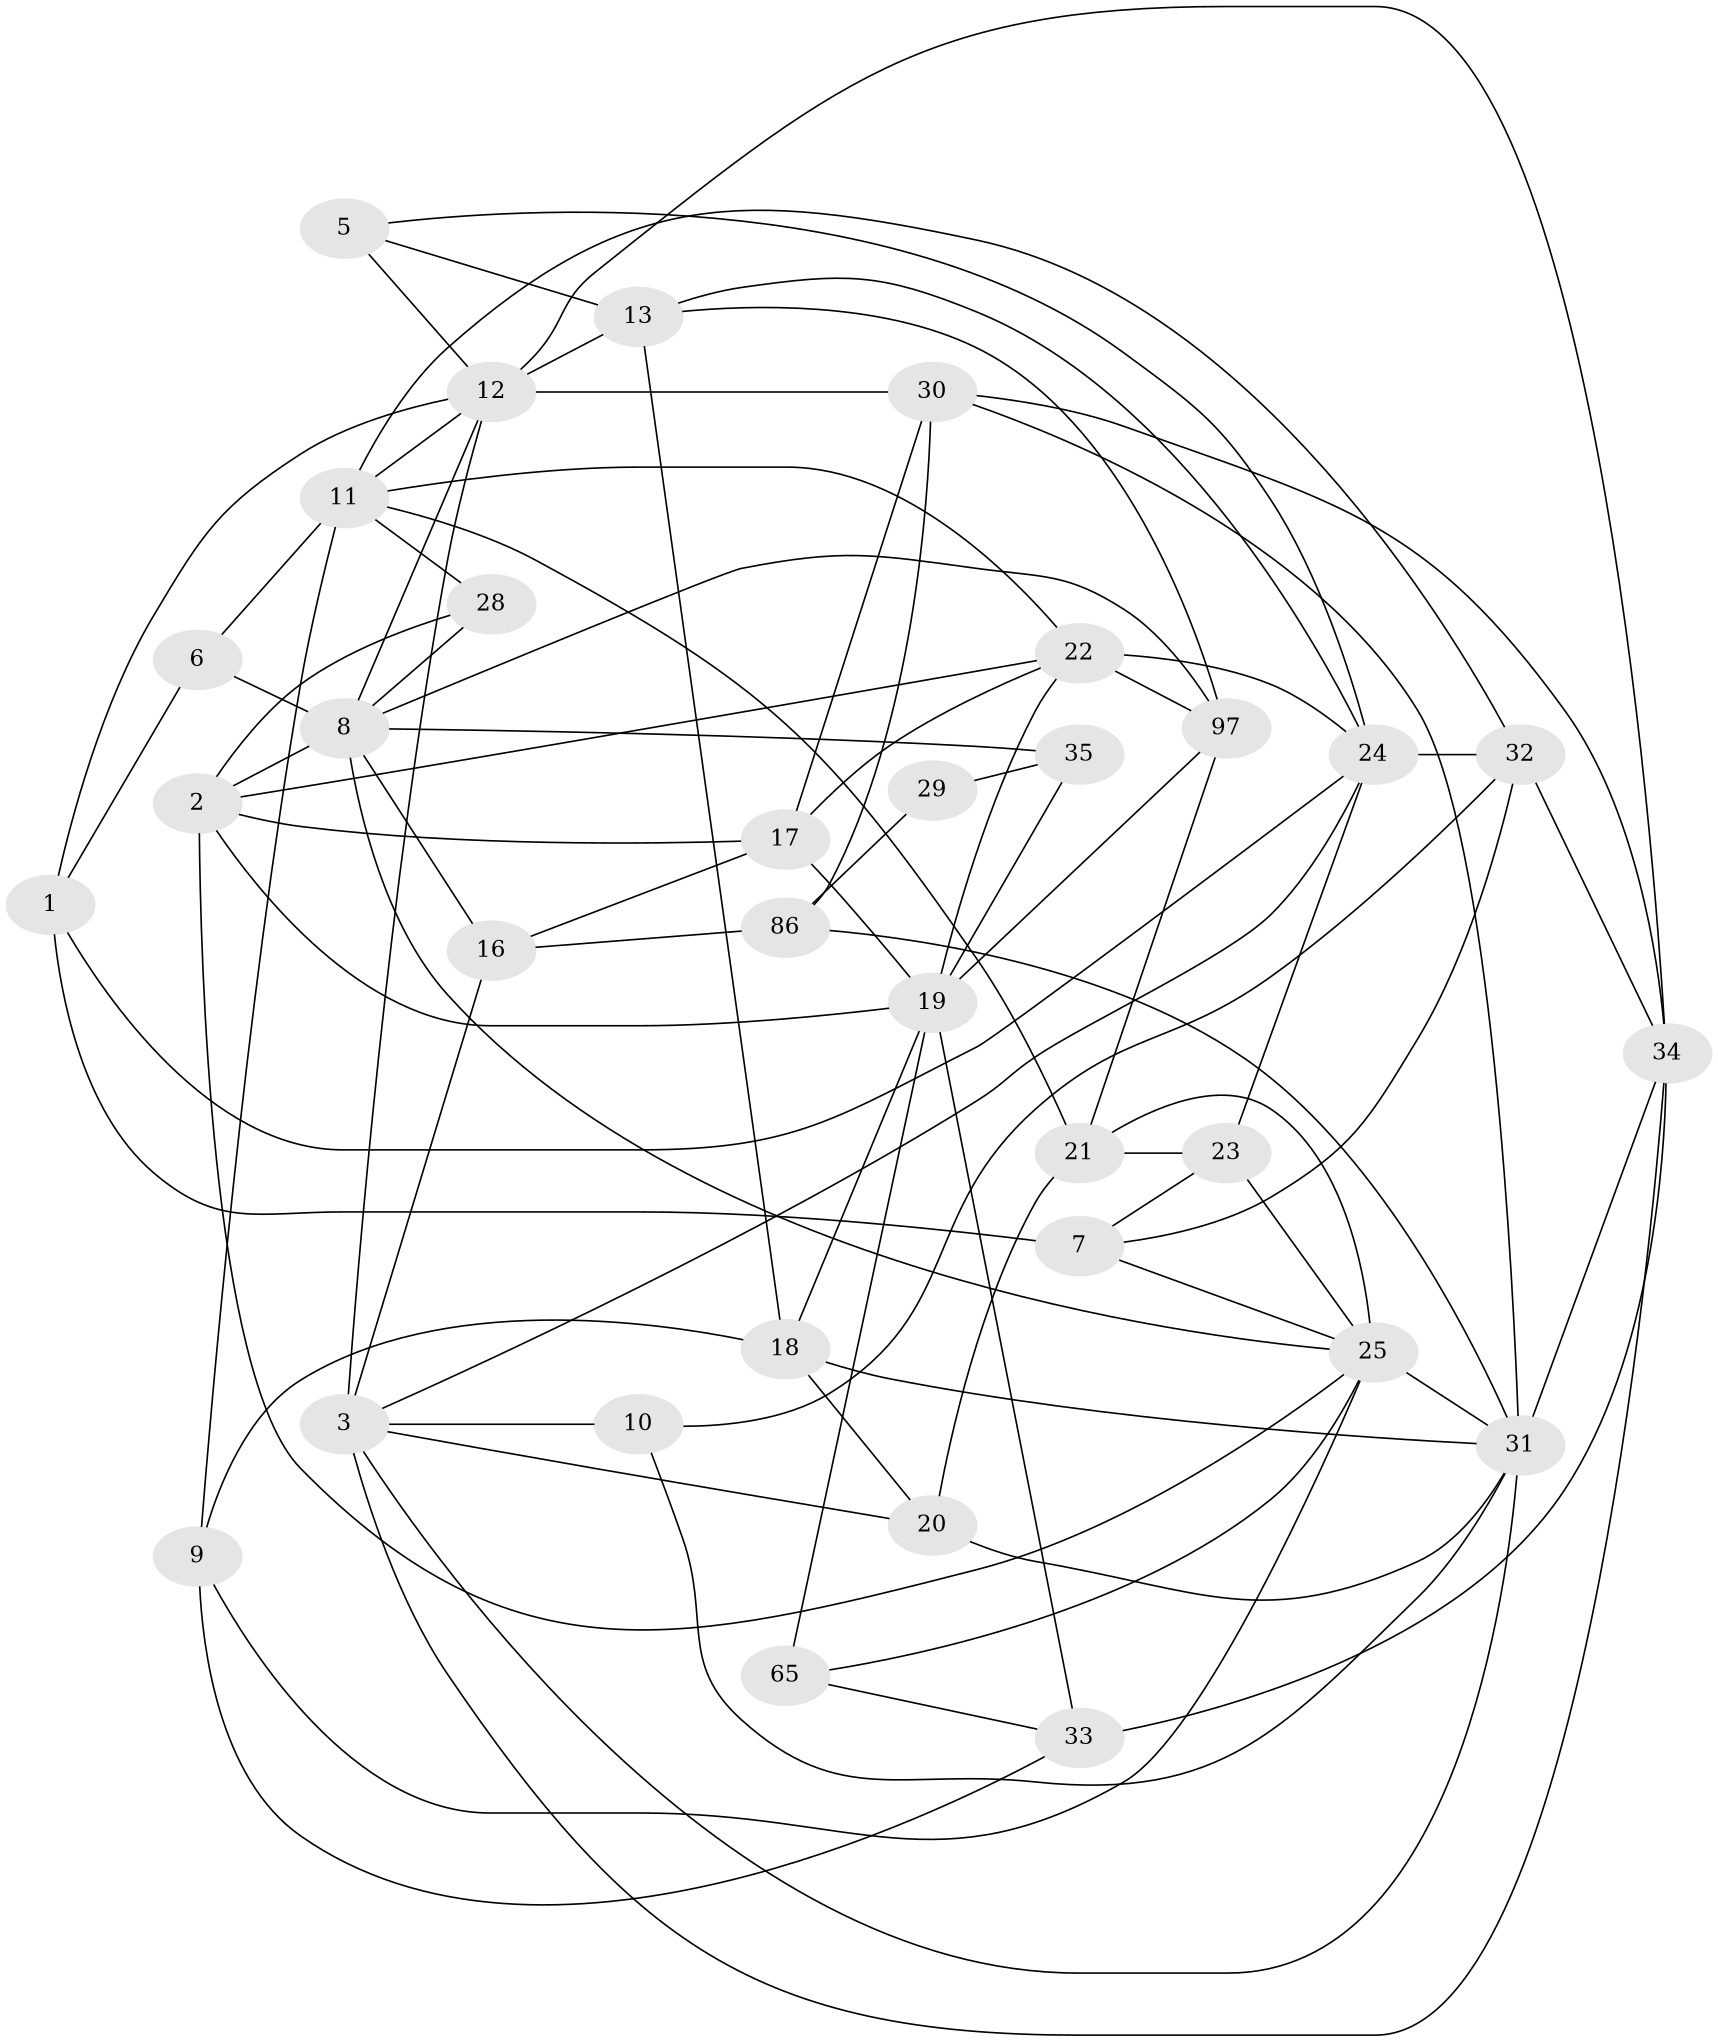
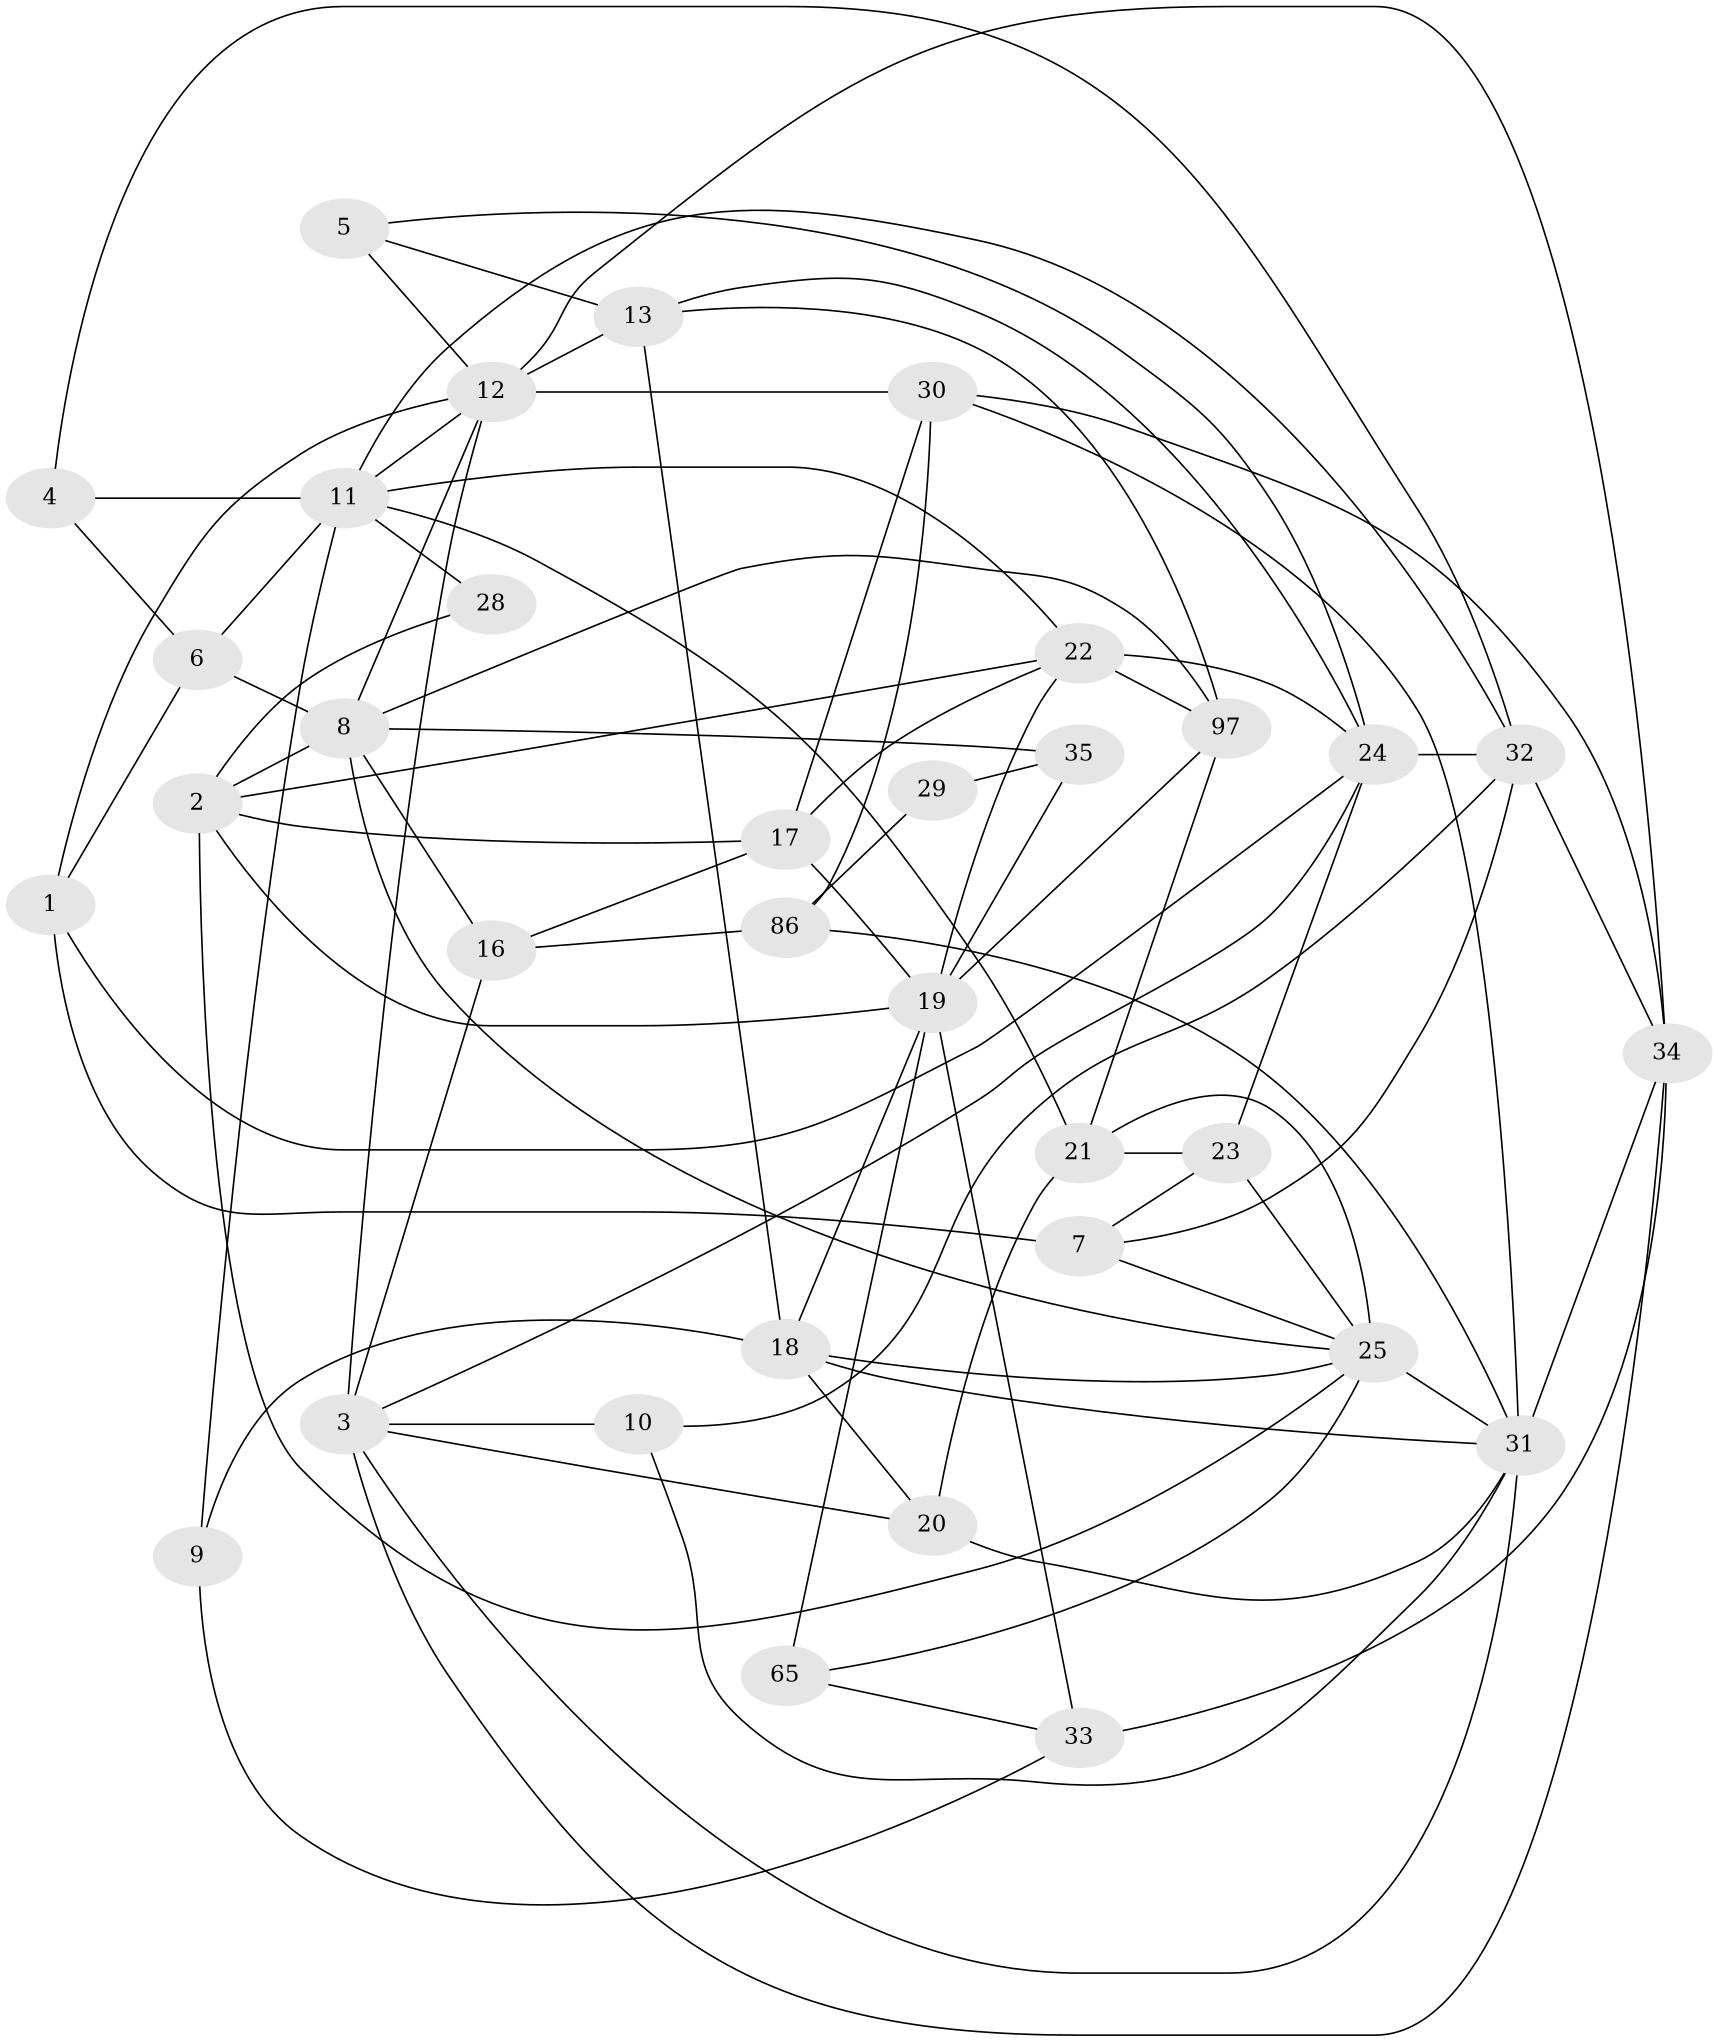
none -> (51, 498)
(418, 667) -> none
(822, 1829) -> (1081, 1380)
